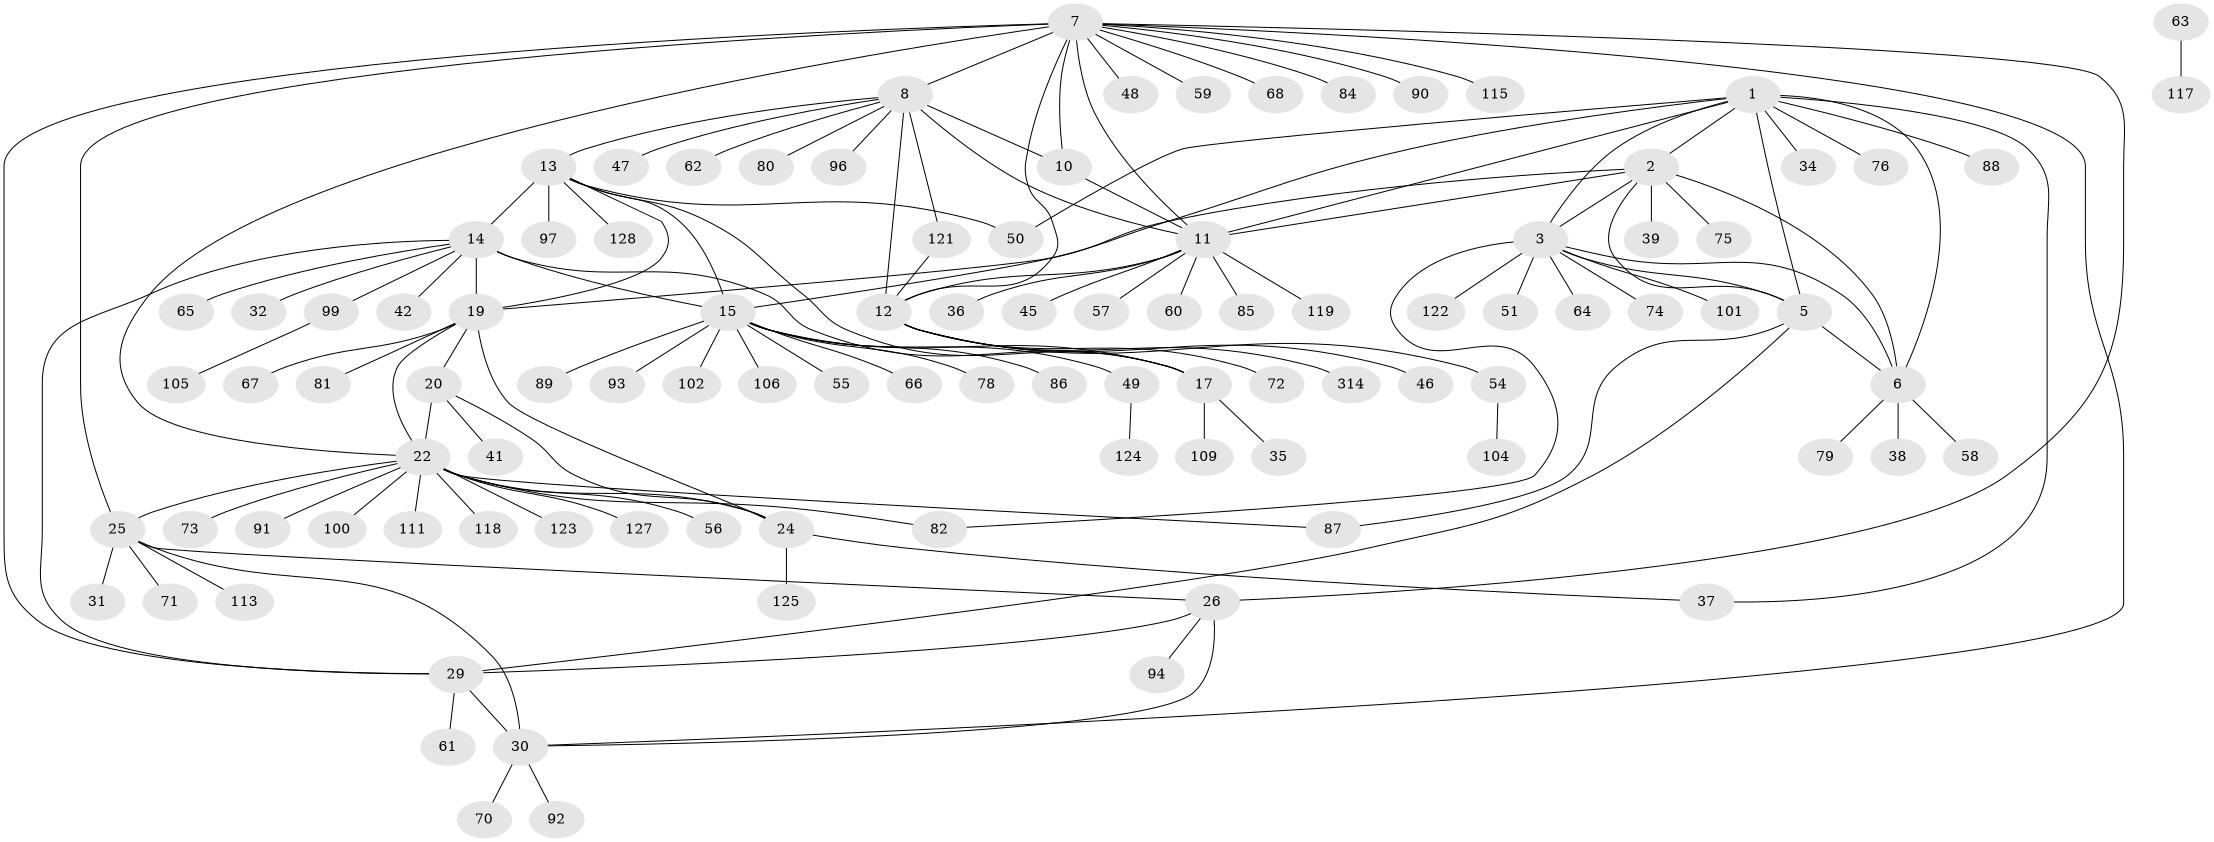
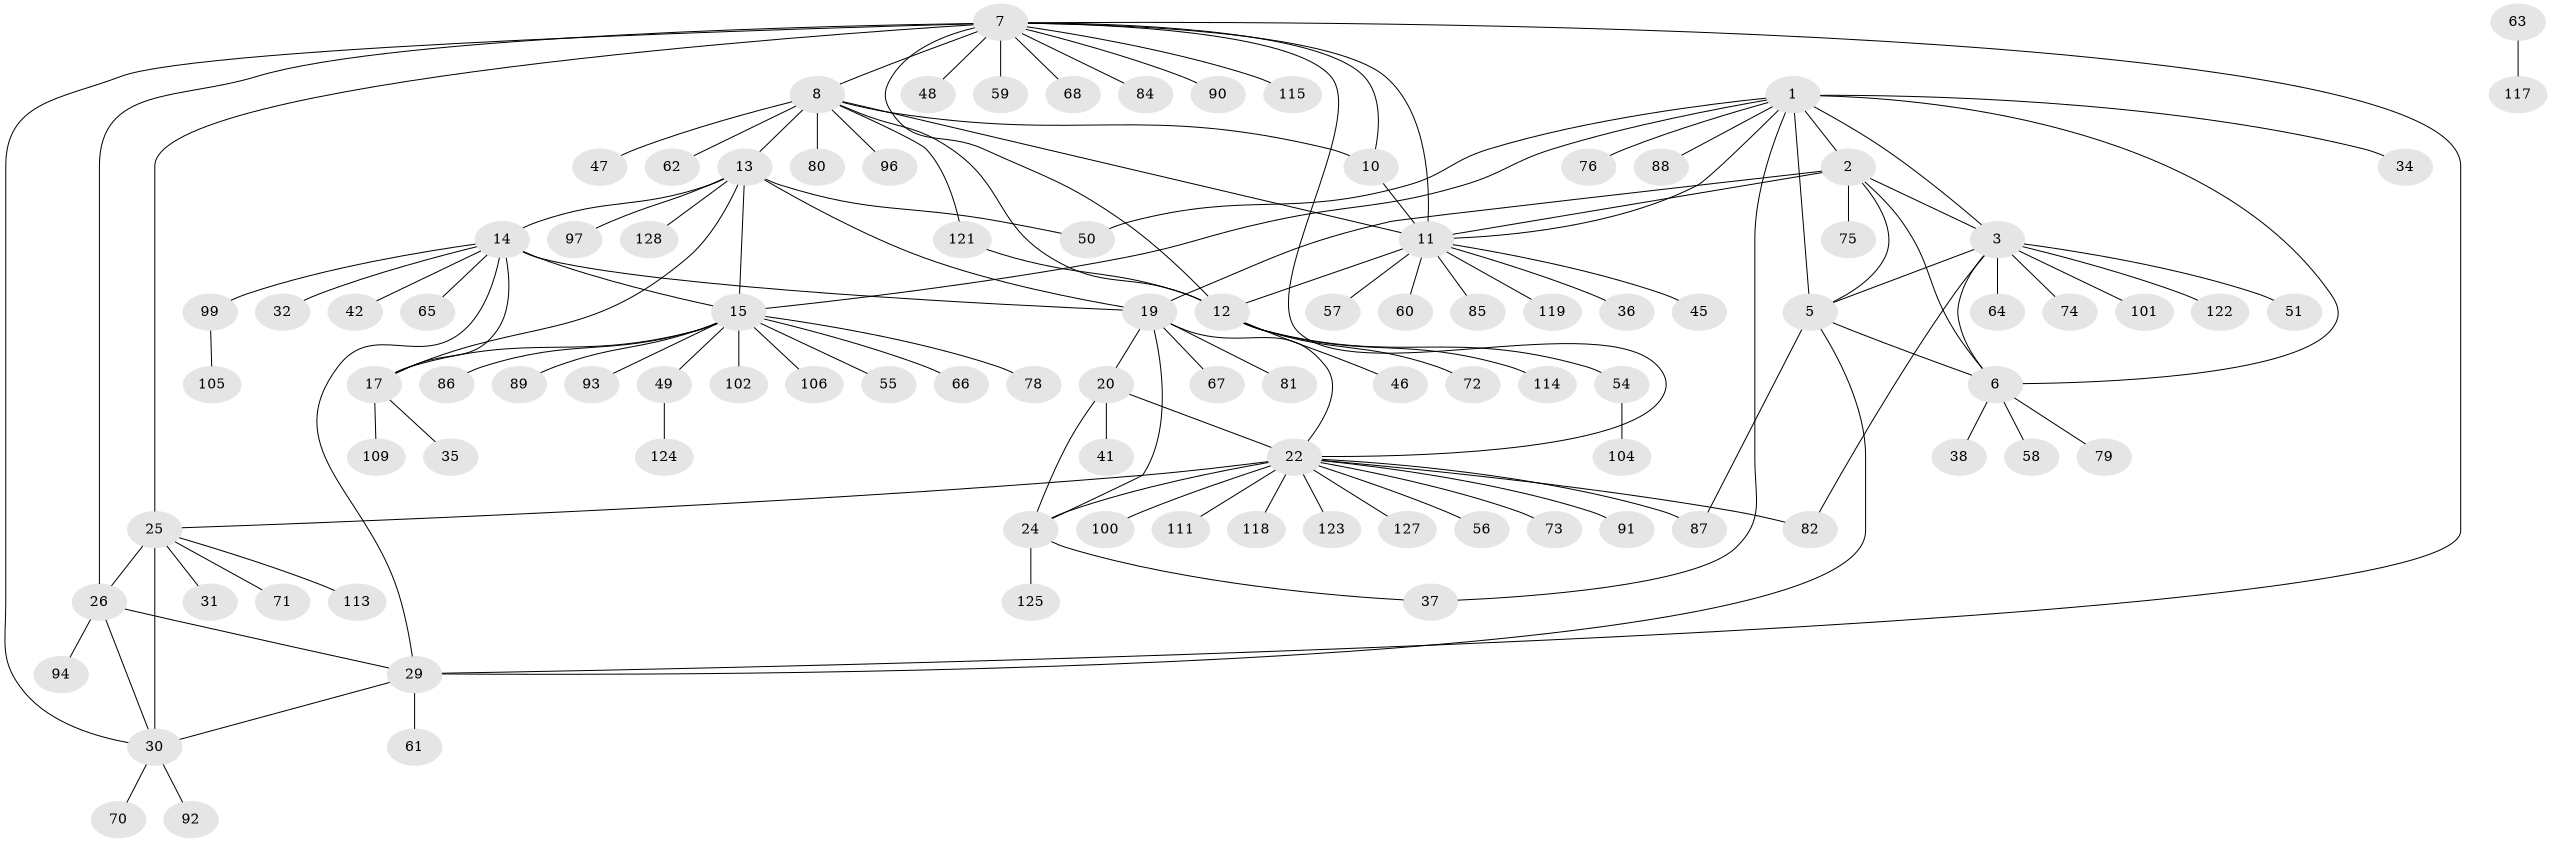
(1651, 240) -> none
(1351, 385) -> (1547, 385)
